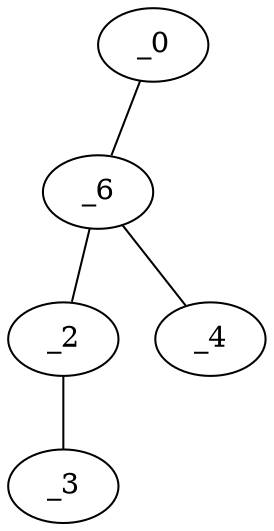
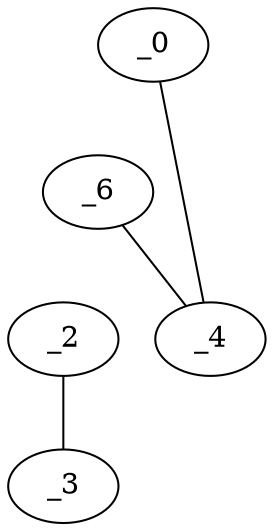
(126, 118) -> (182, 192)
(81, 265) -> none
